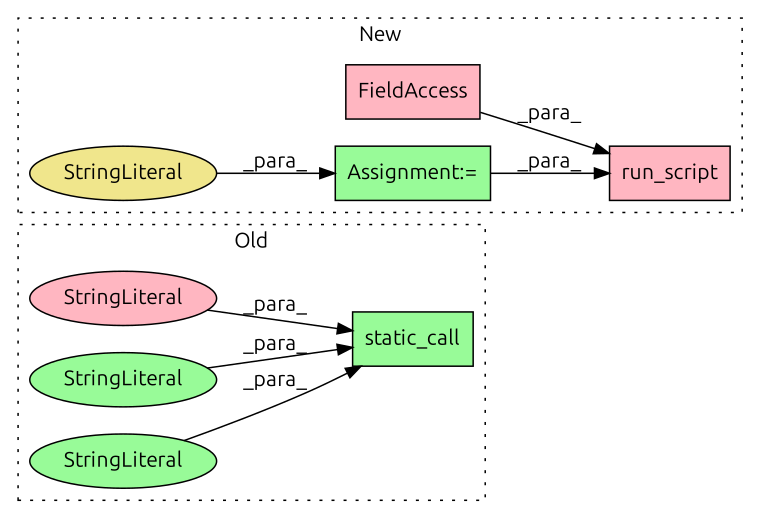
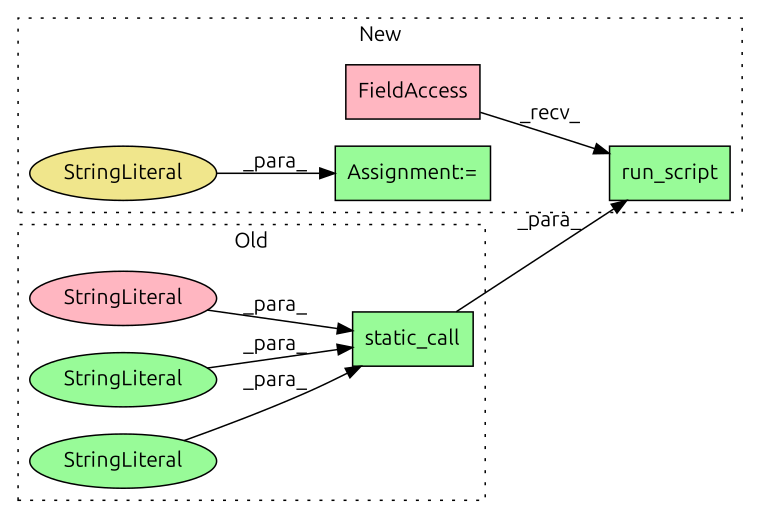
(550, 114) -> (550, 114)
(542, 173) -> (535, 260)
(670, 173) -> (670, 173)
